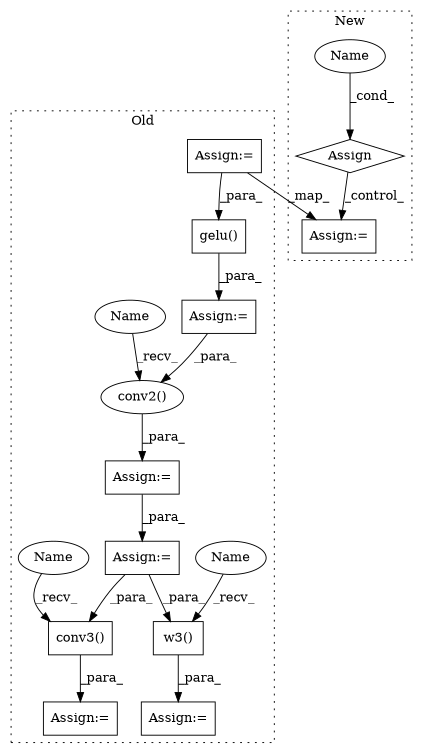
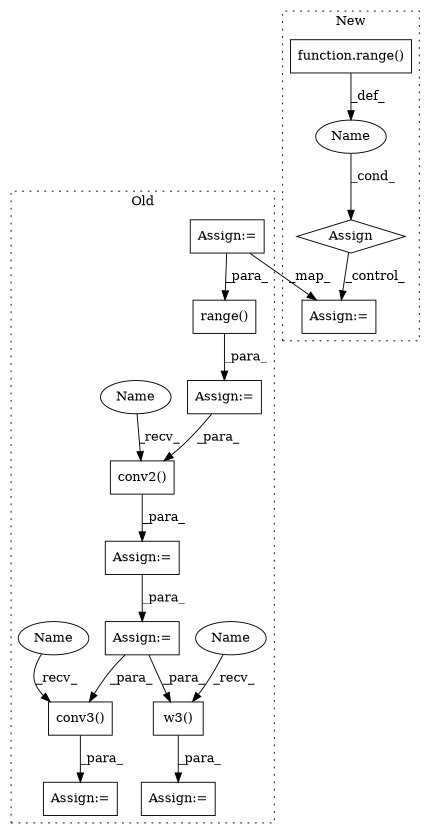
none -> (351, 56)
(219, 236) -> (224, 317)
(142, 397) -> (142, 478)
